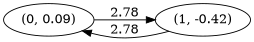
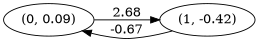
(125, 13) -> (127, 13)
(125, 30) -> (127, 30)
